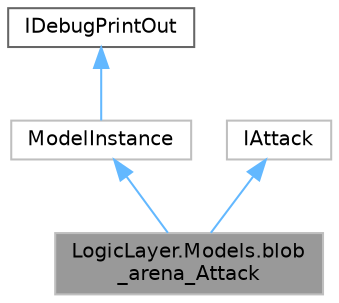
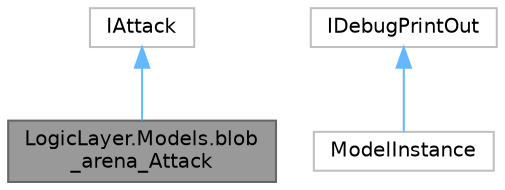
(101, 28) -> (404, 28)
(147, 205) -> none
(189, 264) -> (142, 151)
